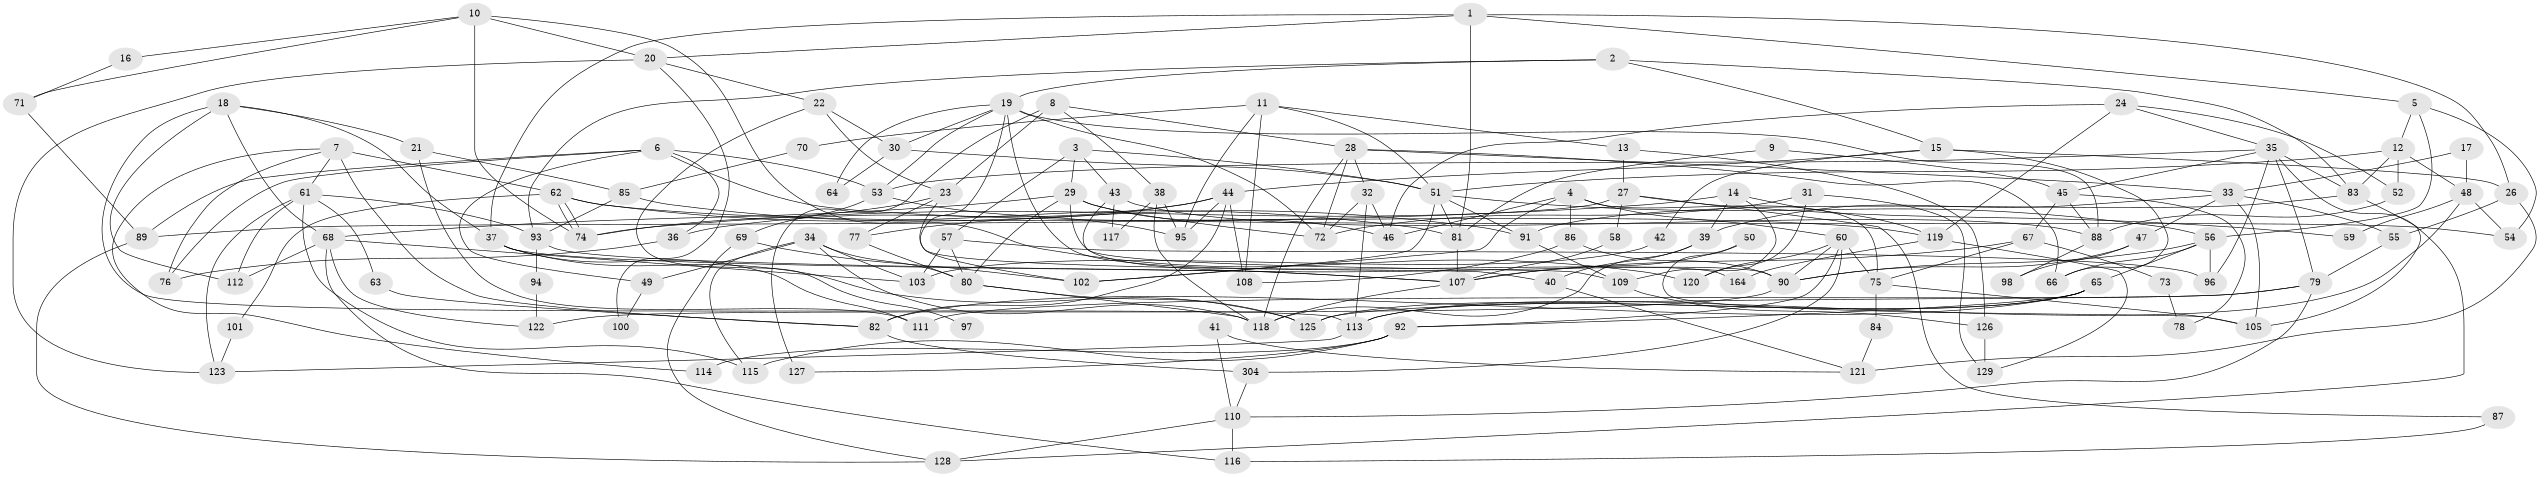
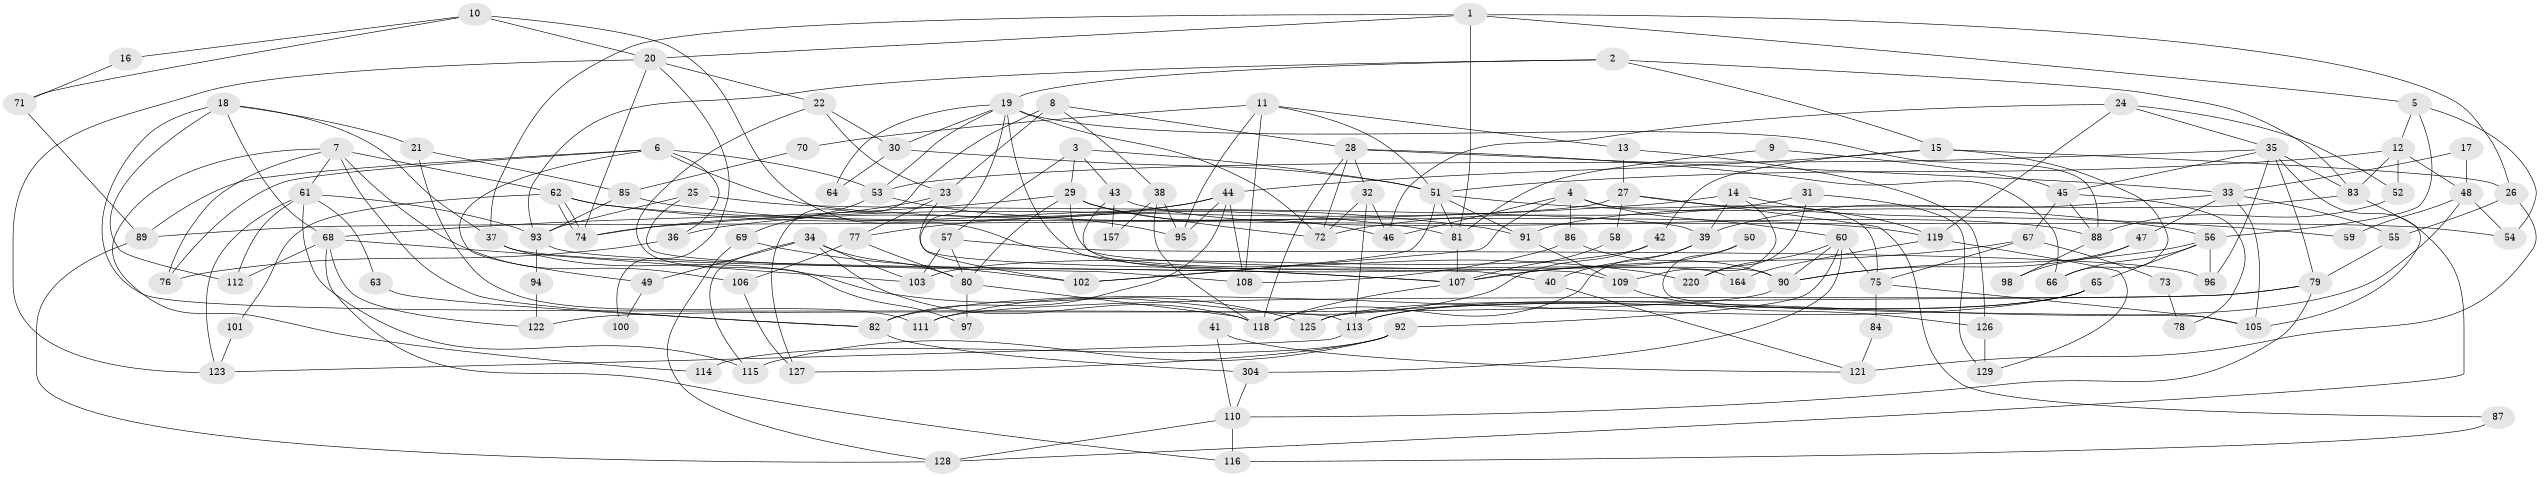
(475, 151) -> (617, 145)
none -> (693, 194)
(1111, 238) -> (1111, 238)
(780, 278) -> (1294, 313)
none -> (740, 283)
(1691, 283) -> (1691, 283)
(1140, 299) -> (967, 306)
(1718, 317) -> none
